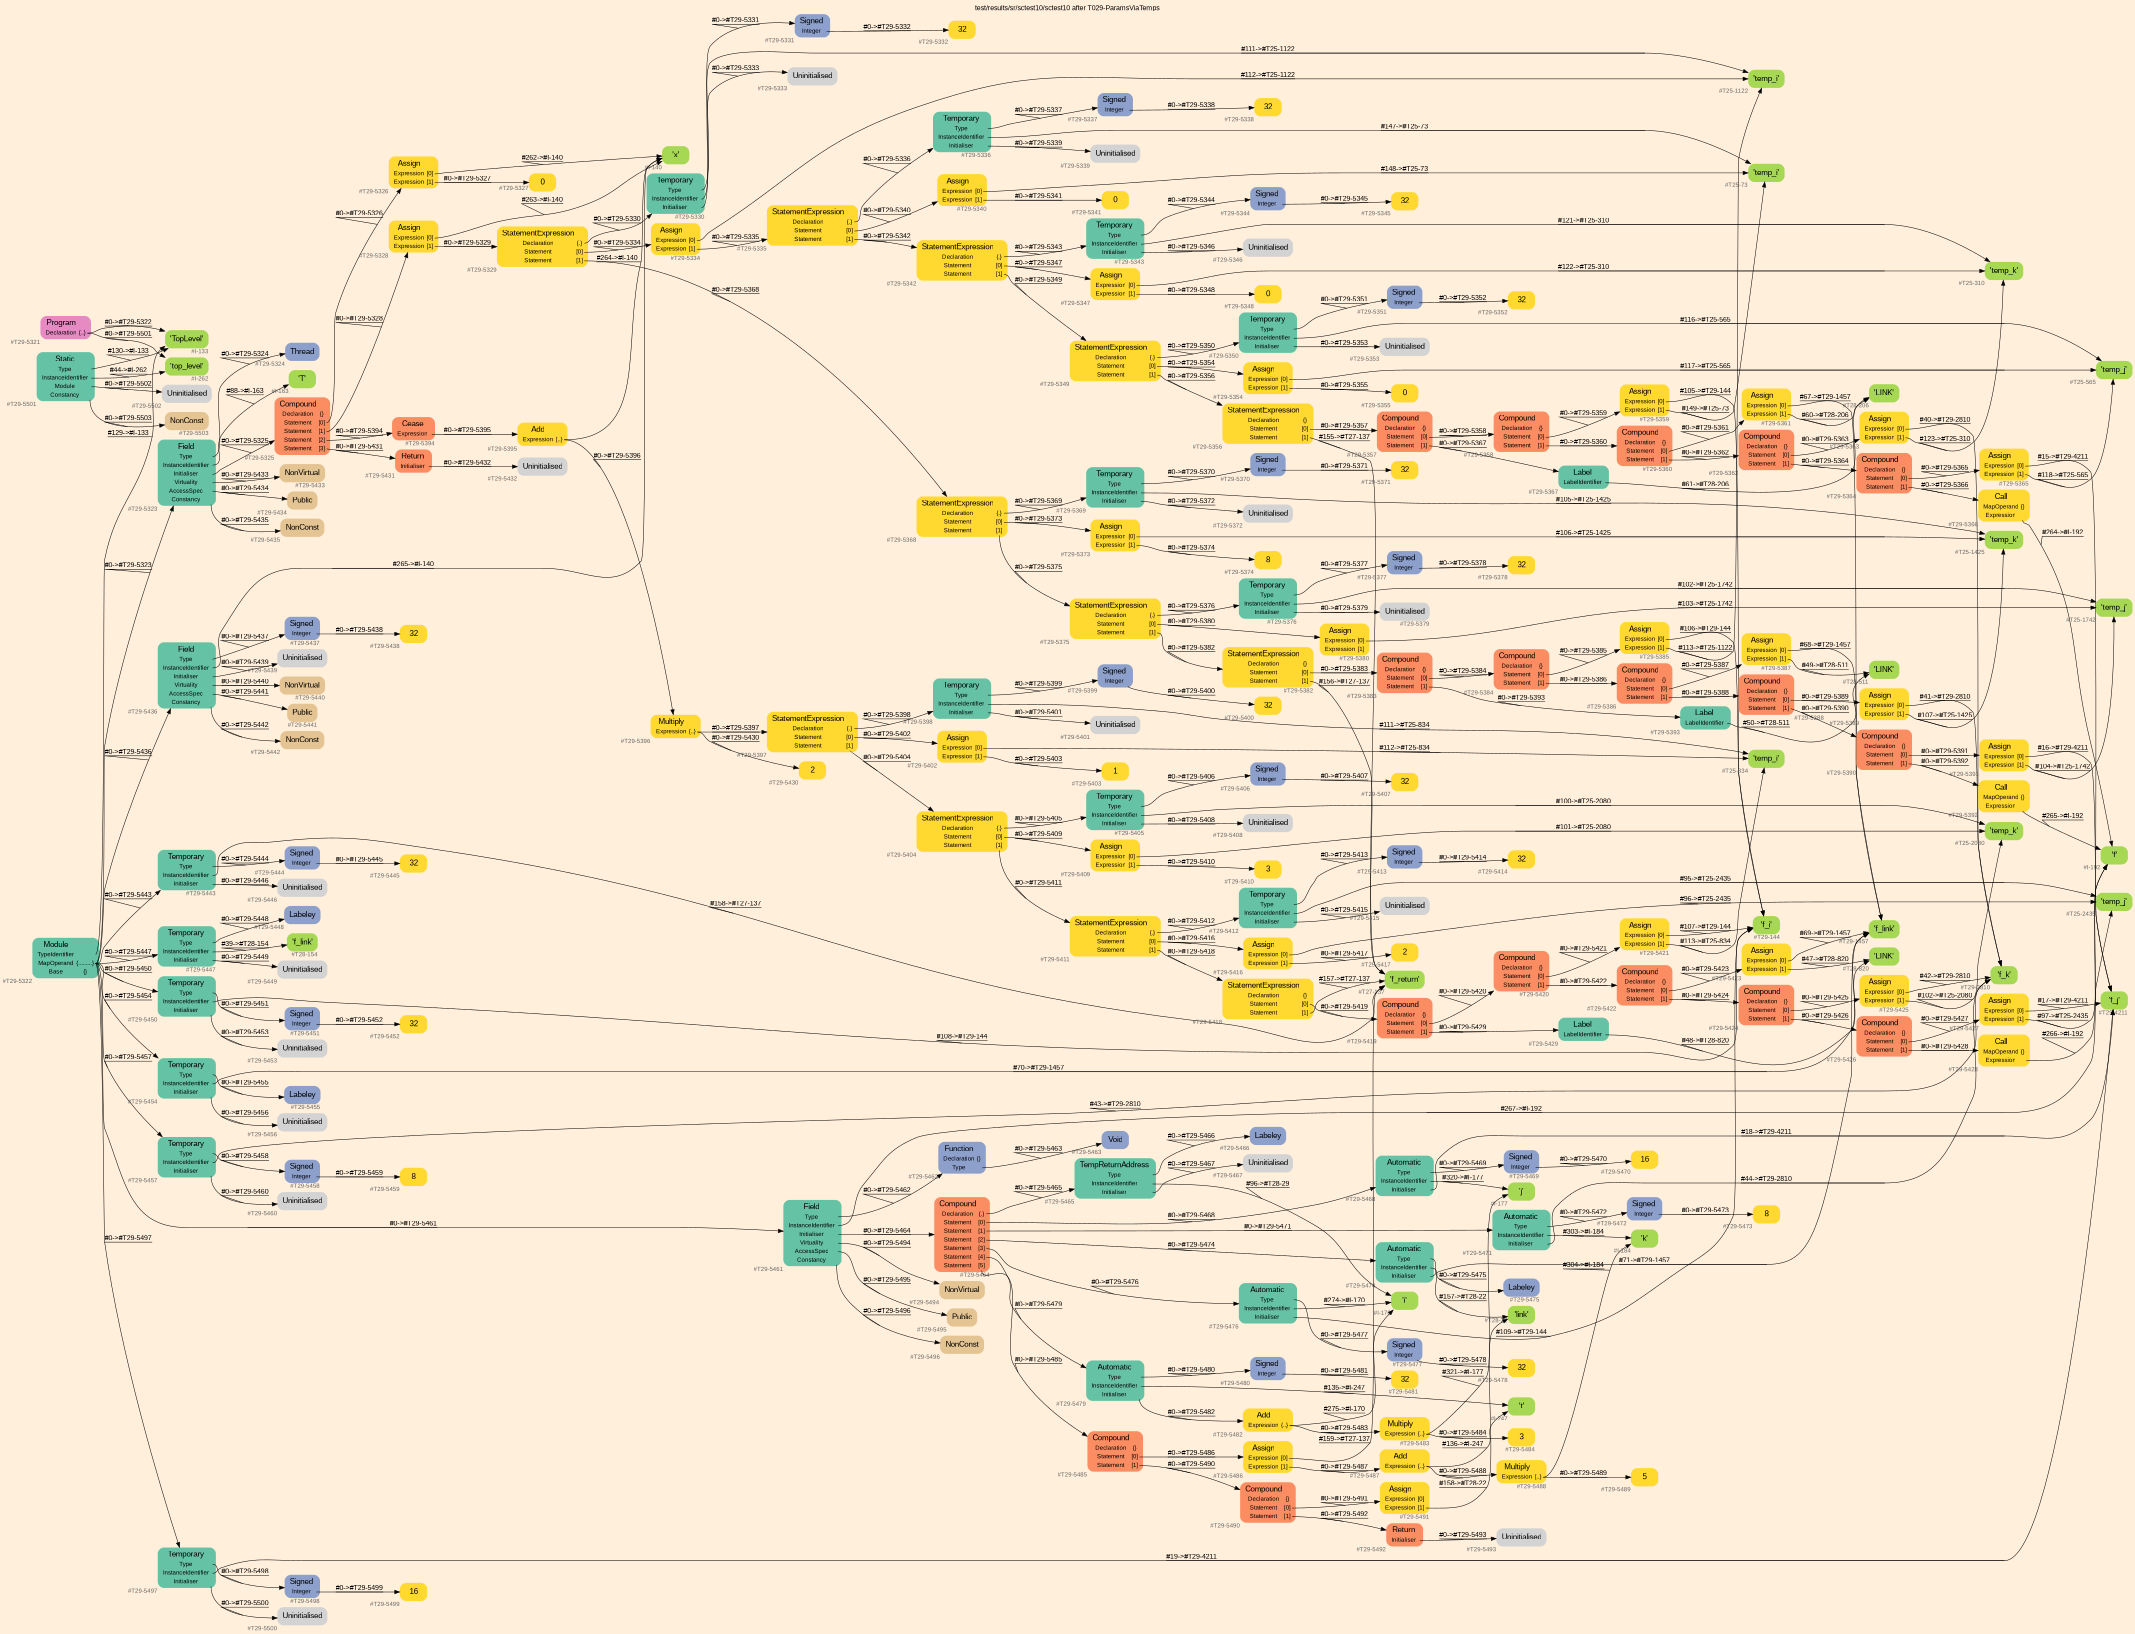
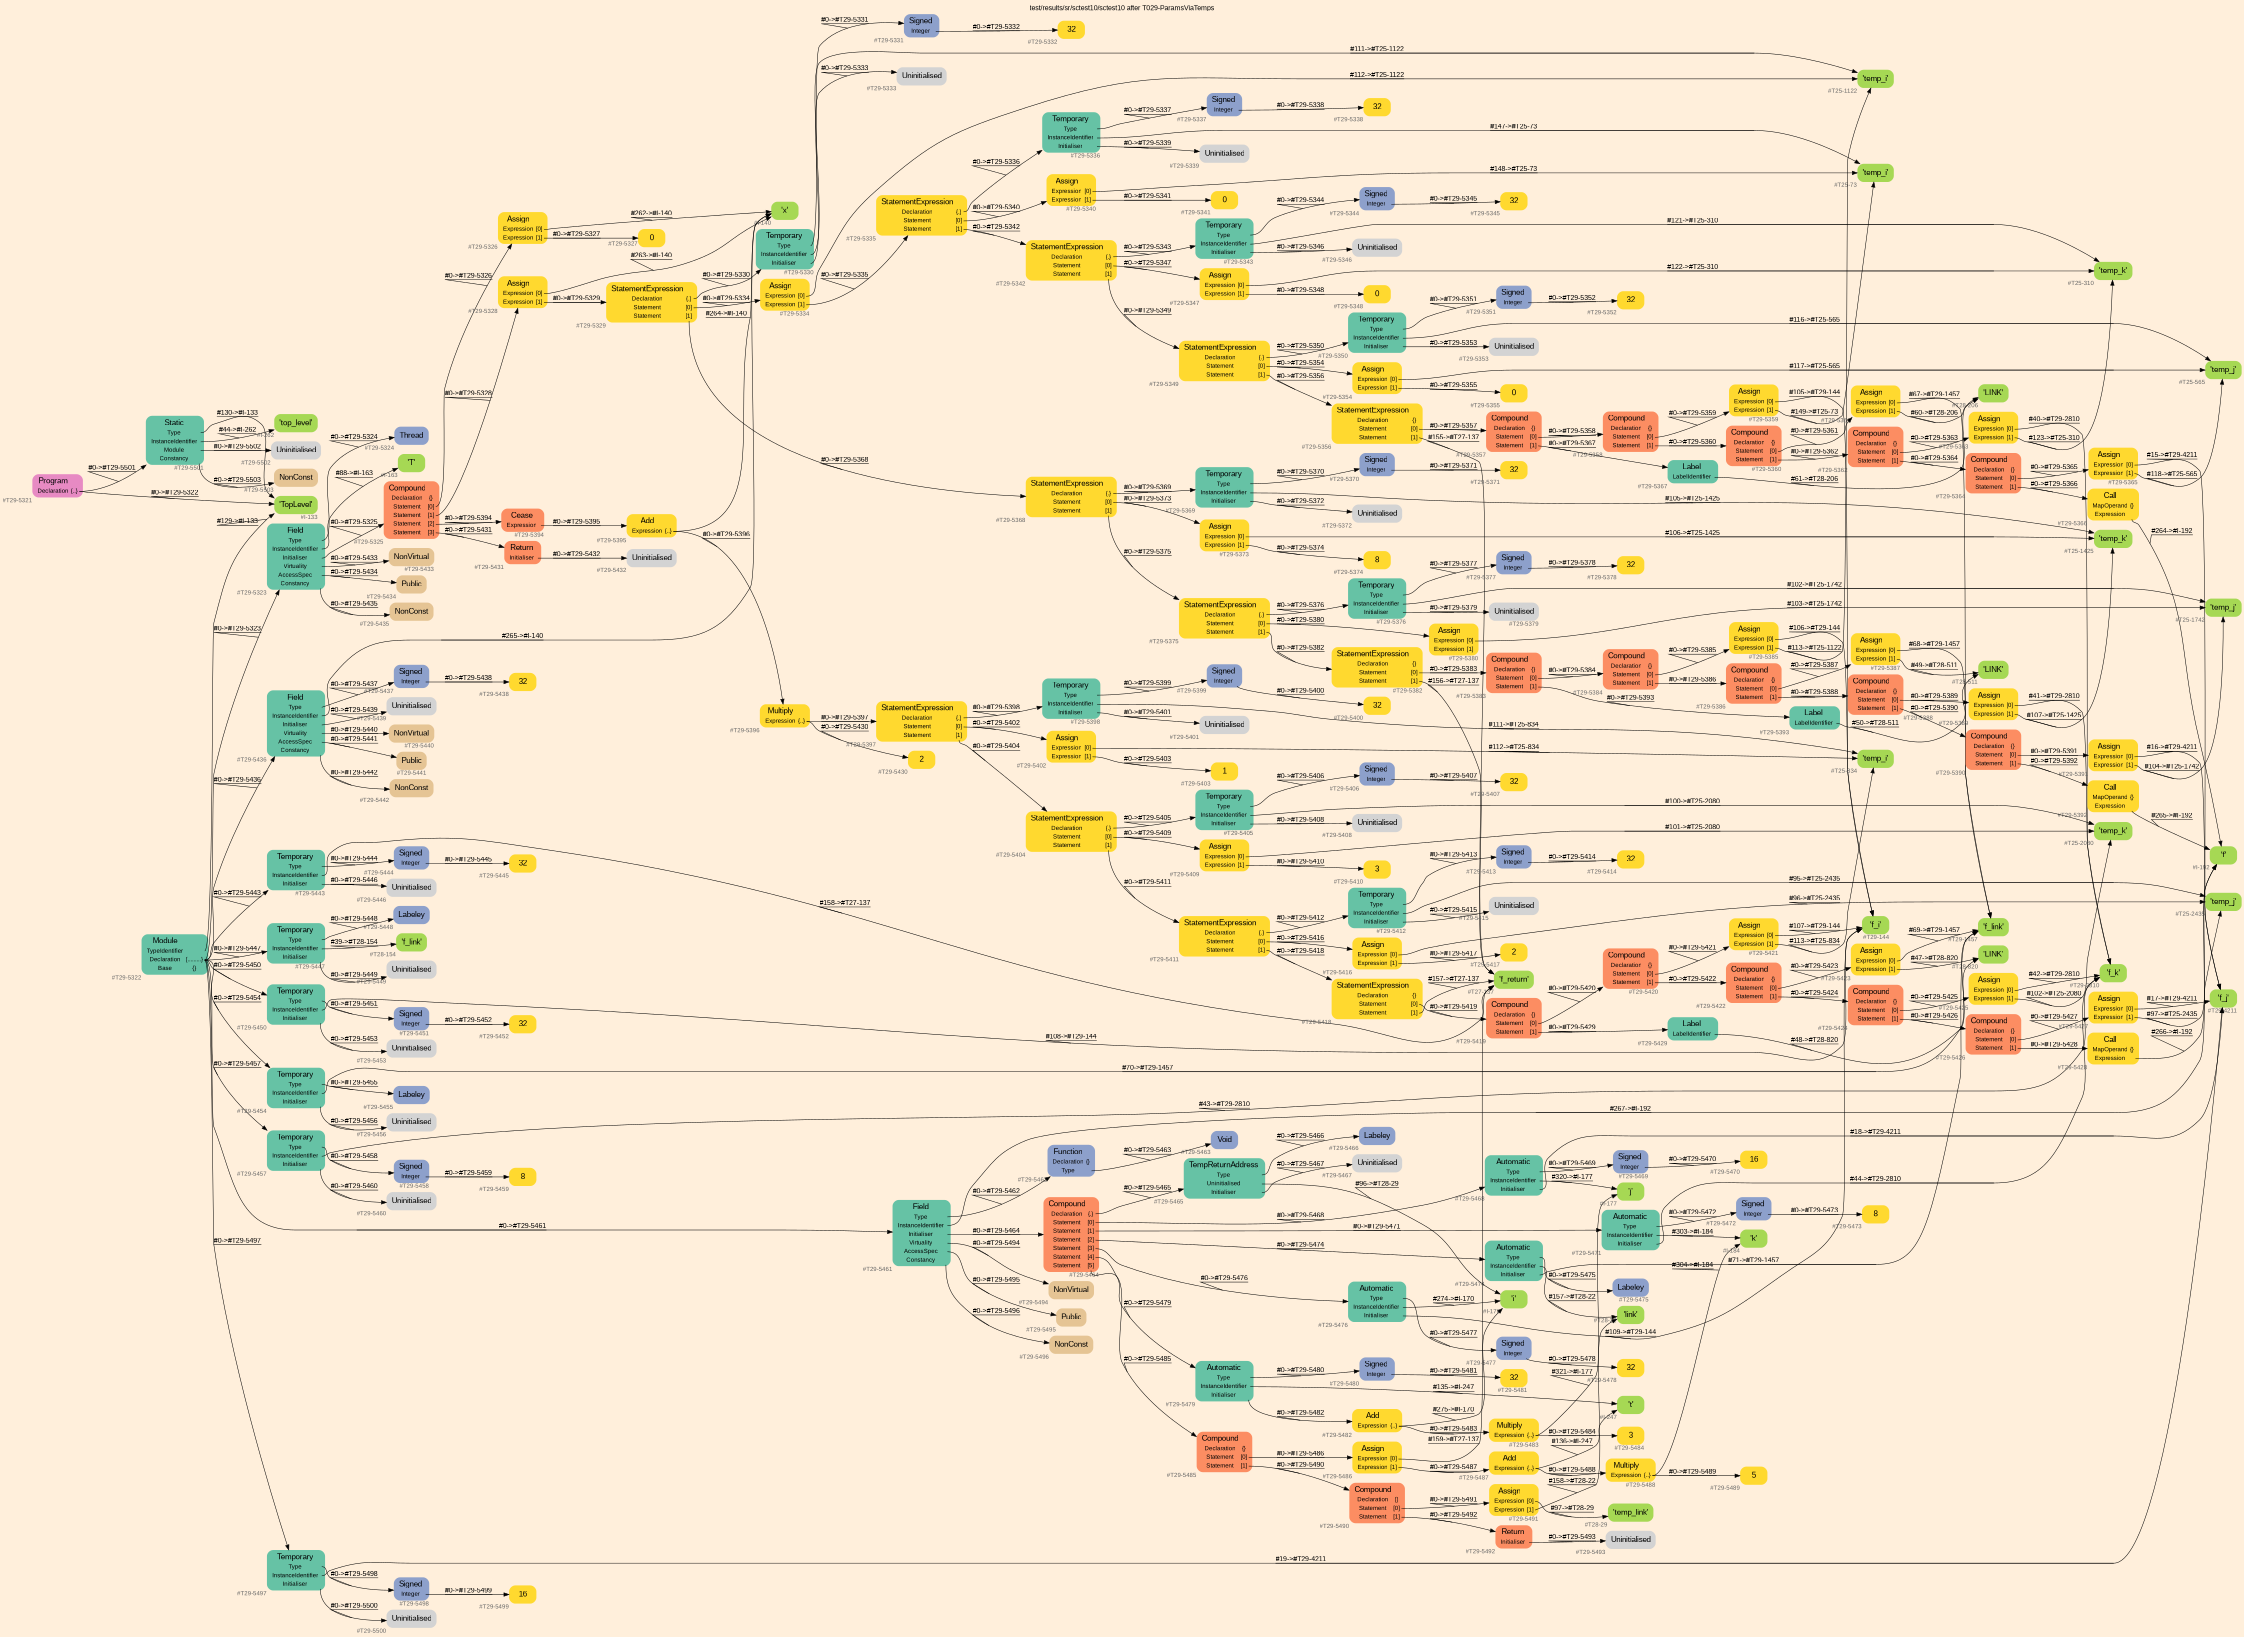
(126, 340) -> (112, 484)
(56, 963) -> (165, 960)
(1114, 1184) -> (1224, 1184)
none -> (1631, 1513)
